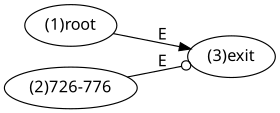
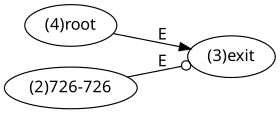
(71, 25) -> (71, 25)
(71, 88) -> (71, 88)
